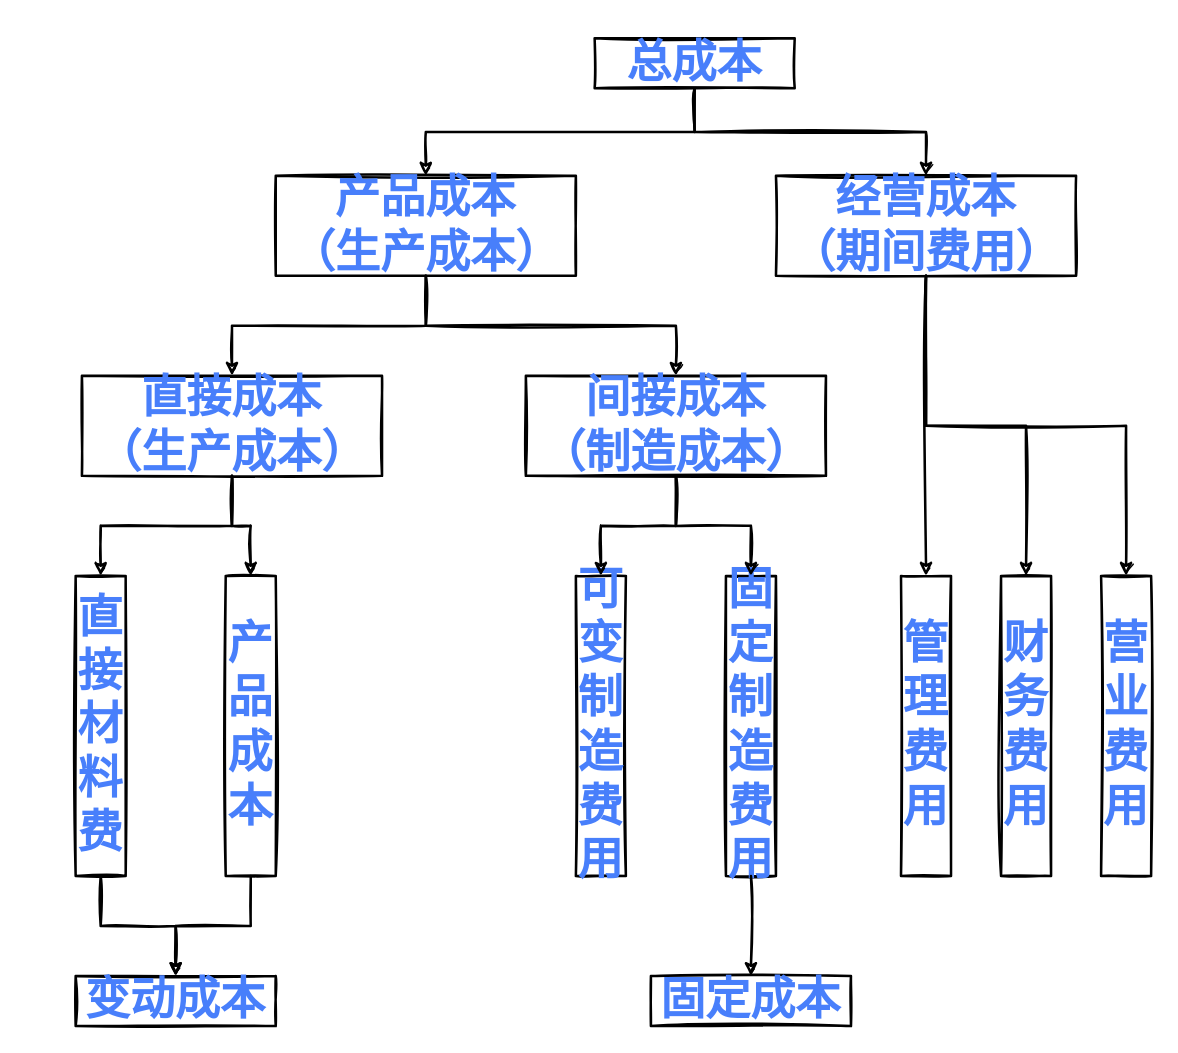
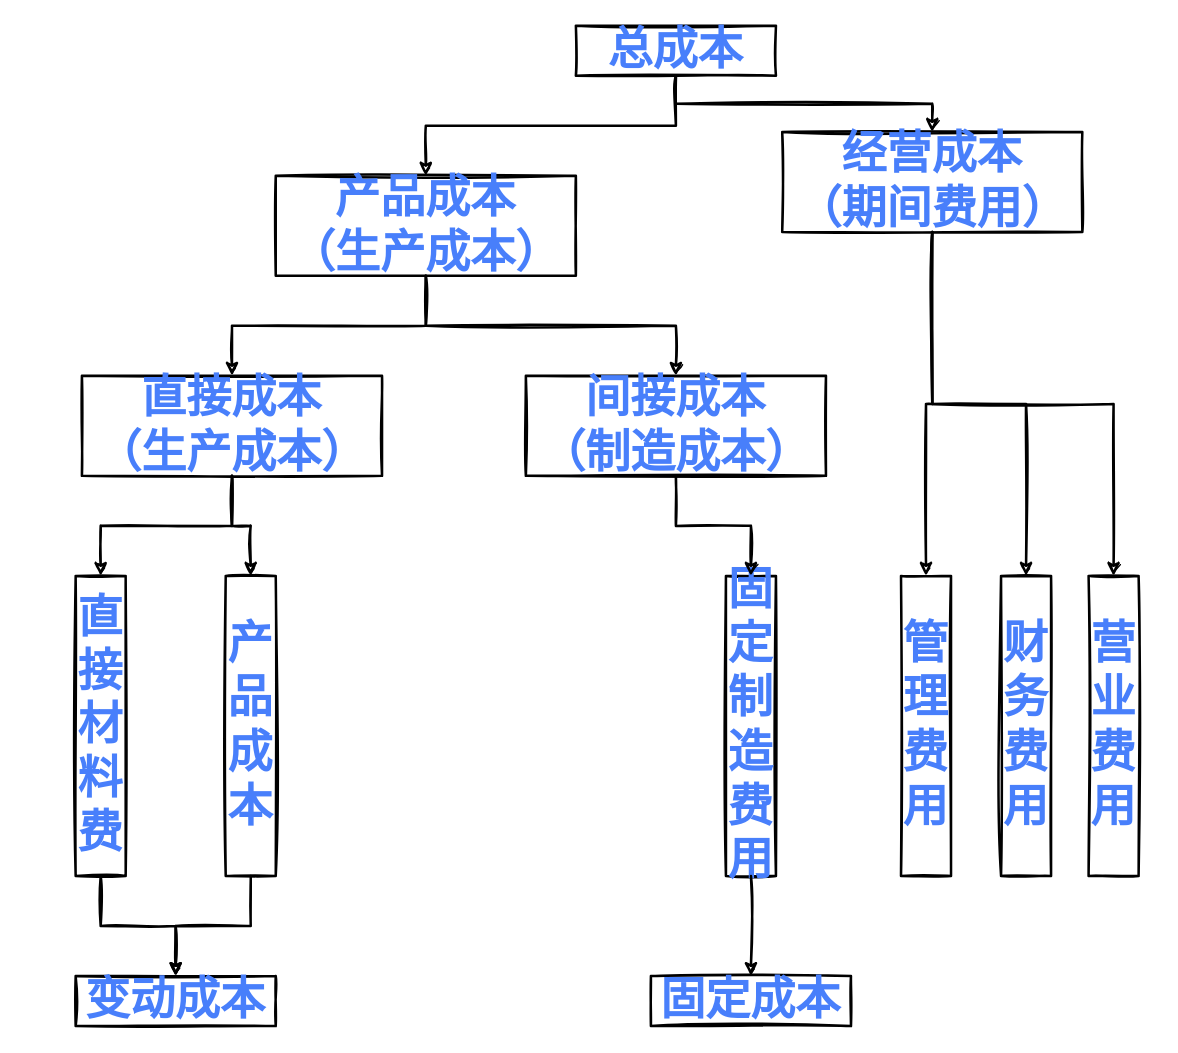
(694, 63) -> (676, 51)
(926, 226) -> (932, 182)
(618, 526) -> none
(601, 726) -> none
(1126, 726) -> (1113, 726)
